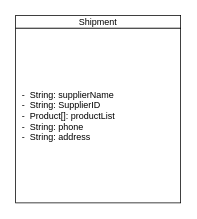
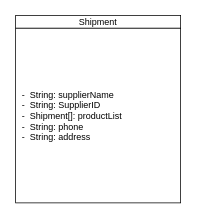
(75, 116) -> (77, 116)
